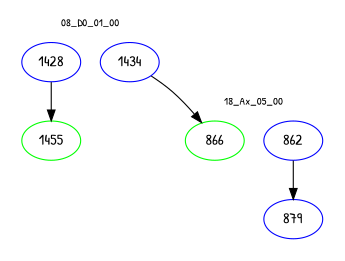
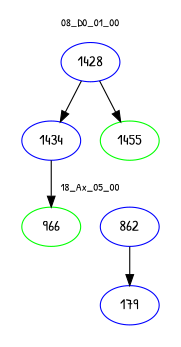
none -> (73, 97)
(215, 141) -> (51, 227)
(293, 219) -> (130, 305)
